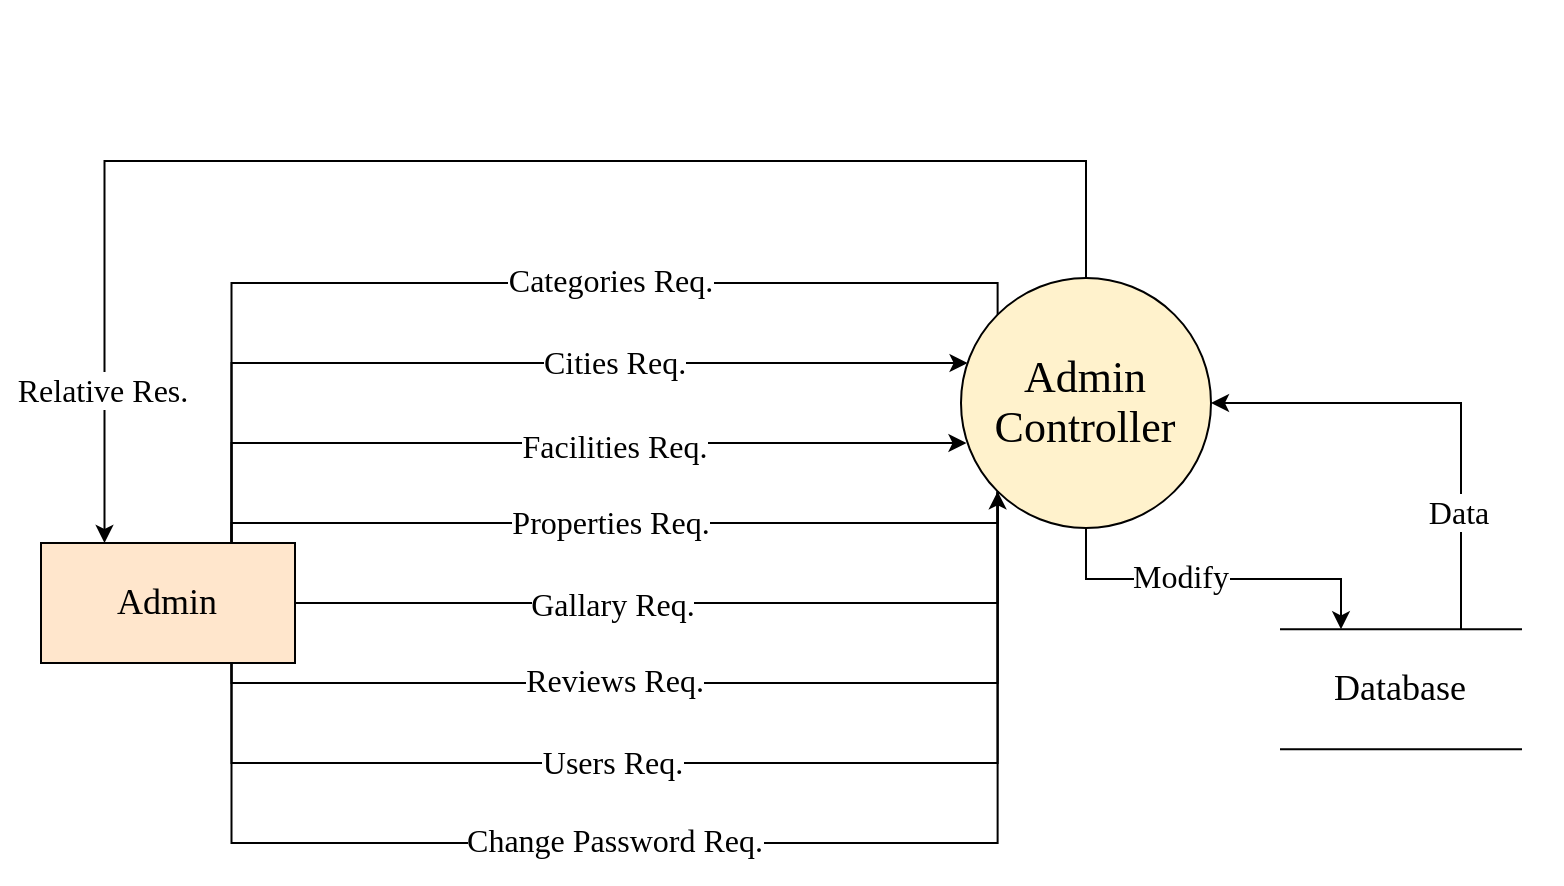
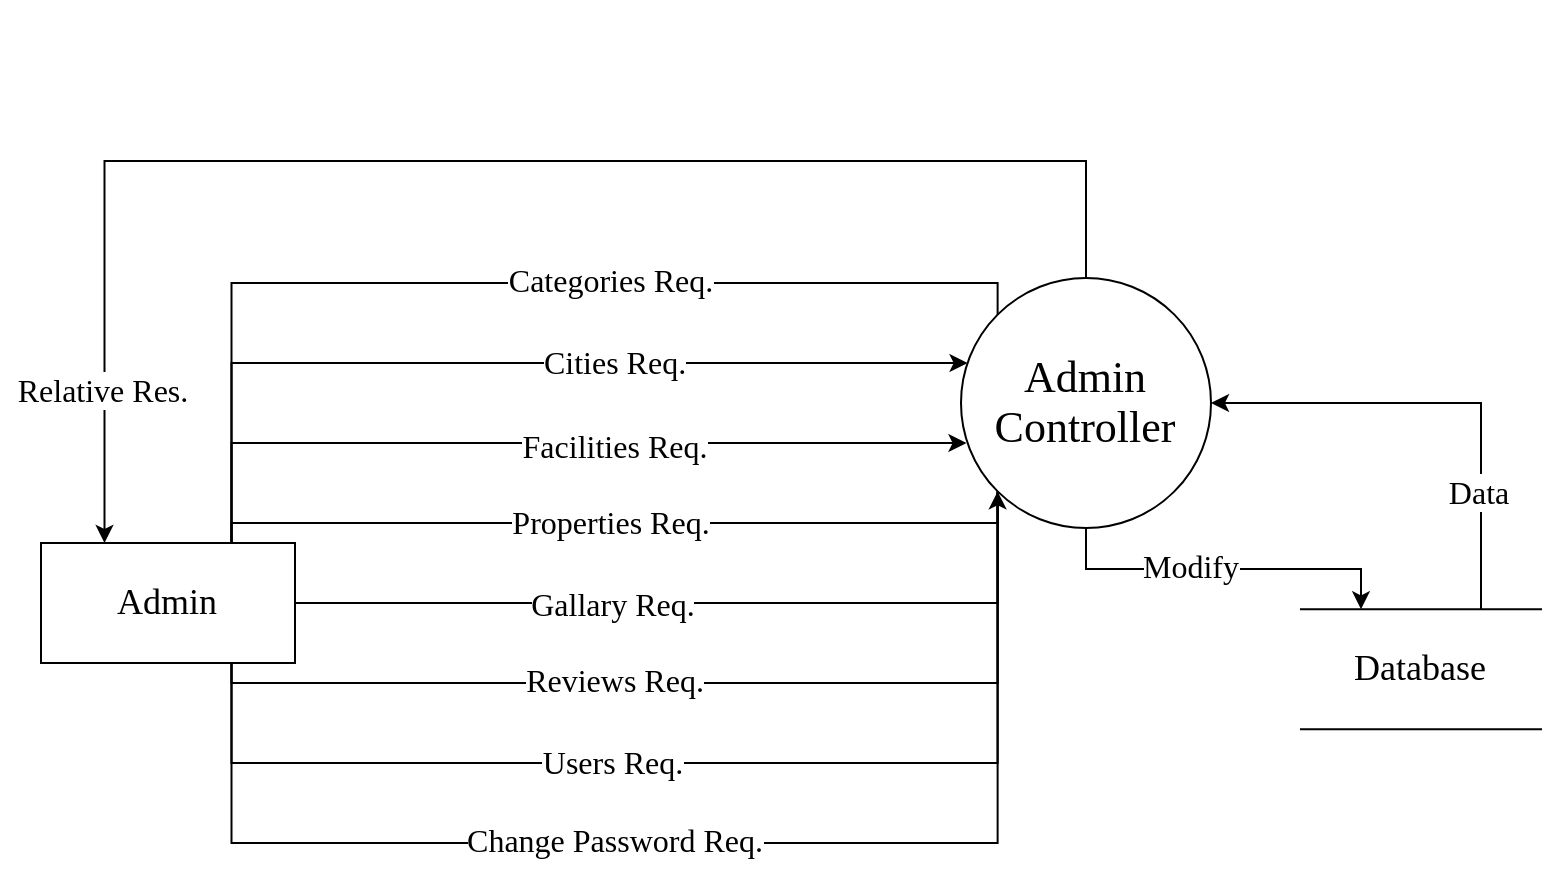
(1086, 403) -> (1086, 403)
(168, 603) -> (168, 603)
(1401, 689) -> (1421, 669)
